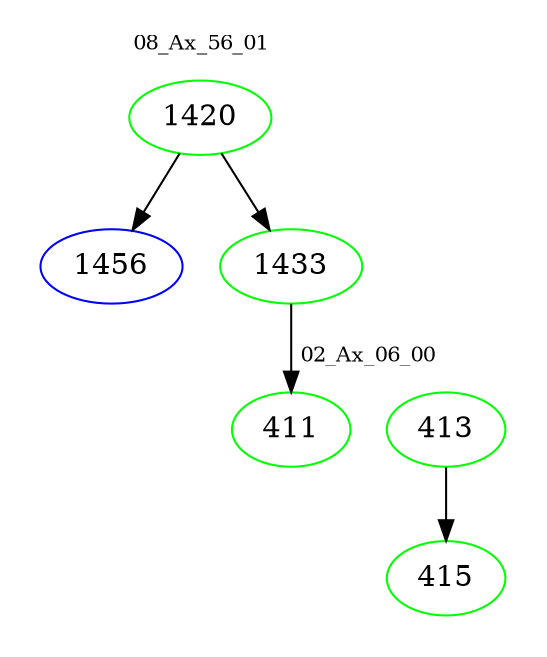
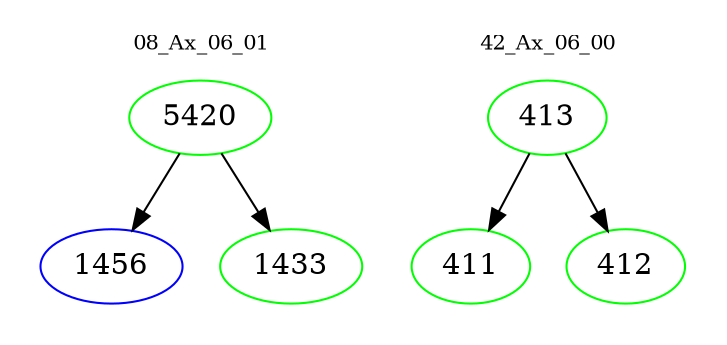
(201, 44) -> (201, 44)
(200, 118) -> (200, 118)
(291, 349) -> (514, 182)
(369, 356) -> (548, 44)
(446, 578) -> (626, 266)
